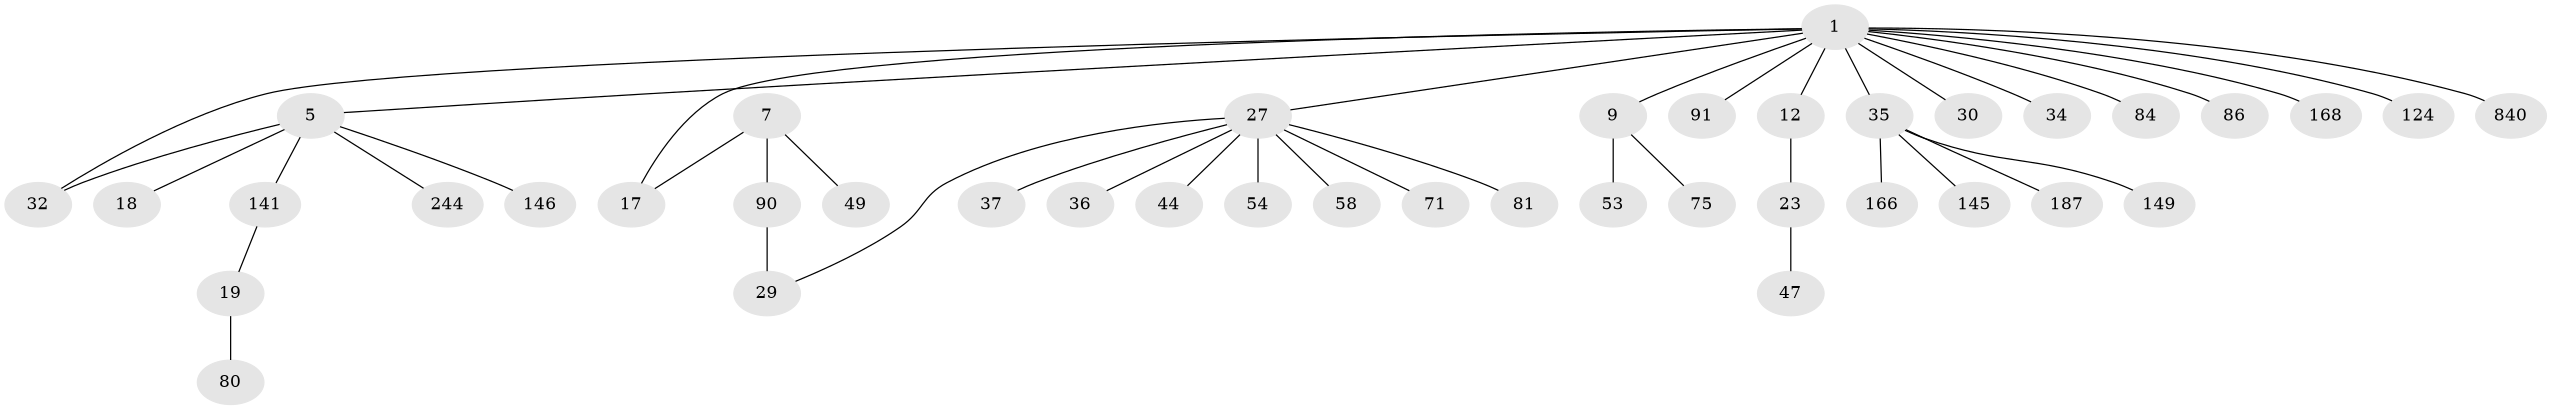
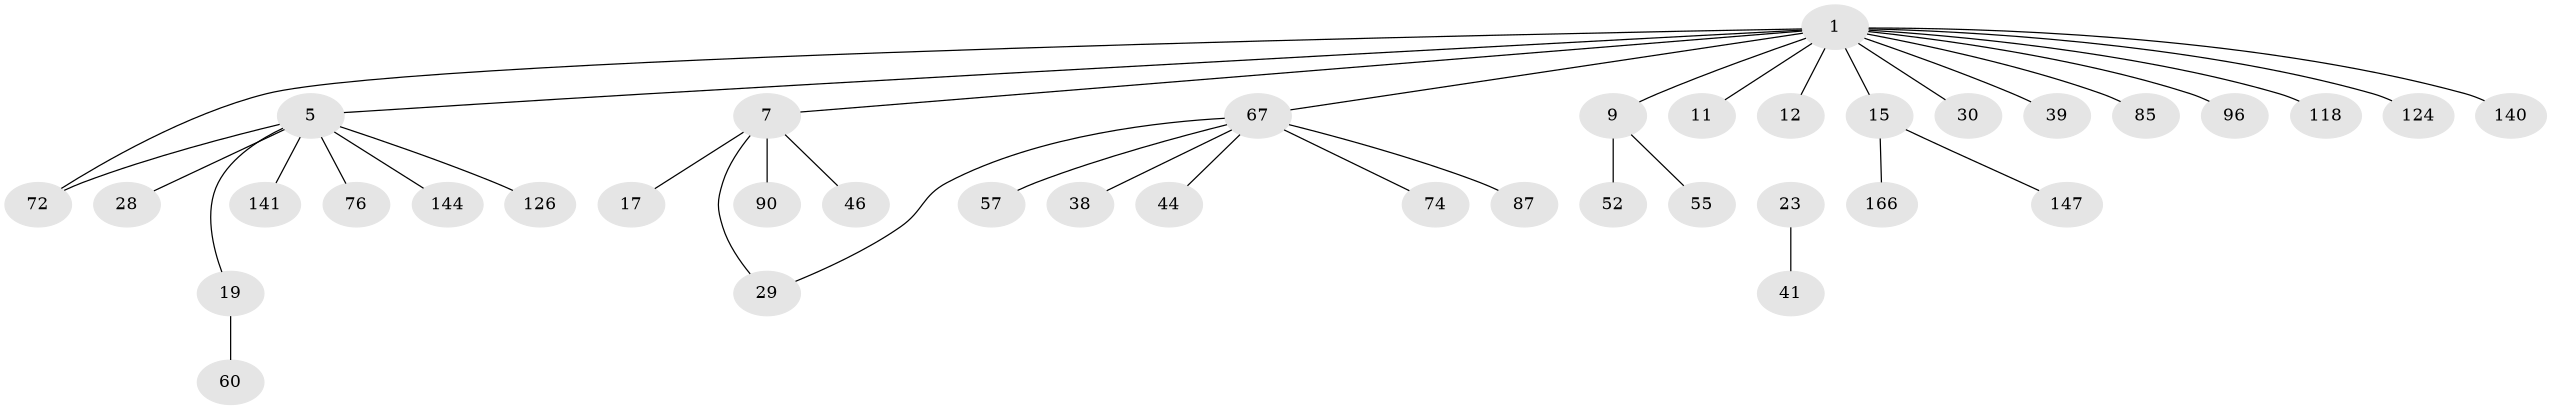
(989, 57) -> (1301, 72)
(1258, 116) -> (1258, 116)
(1702, 116) -> (1702, 116)
(1880, 116) -> (1880, 116)
(2057, 116) -> (2057, 116)
(2146, 116) -> (2146, 116)
(2235, 116) -> (2235, 116)
(2326, 116) -> (2326, 116)
(2511, 116) -> (2511, 116)
(1791, 160) -> none
(38, 205) -> (38, 205)
(127, 205) -> (127, 205)
none -> (356, 205)
(448, 205) -> (448, 205)
(540, 205) -> (540, 205)
(856, 205) -> (856, 205)
(992, 205) -> (992, 205)
(1080, 205) -> (1080, 205)
(1258, 205) -> none
(1347, 205) -> none
(1436, 205) -> (1436, 205)
(1524, 205) -> (1524, 205)
(1613, 205) -> (1613, 205)
(1702, 205) -> (1702, 205)
(1975, 205) -> none
(2067, 205) -> (2067, 205)
(2160, 205) -> none
(248, 249) -> (217, 185)
(767, 249) -> (718, 205)
(1791, 294) -> (1791, 294)
(231, 382) -> (231, 382)
